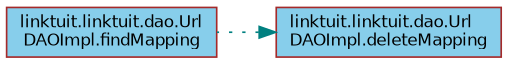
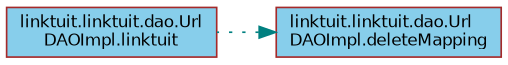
(112, 32) -> (112, 32)
